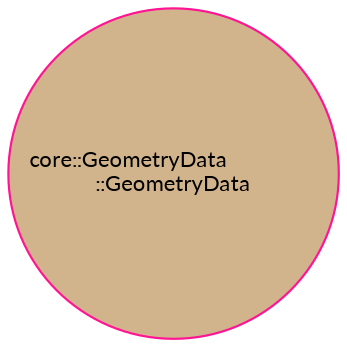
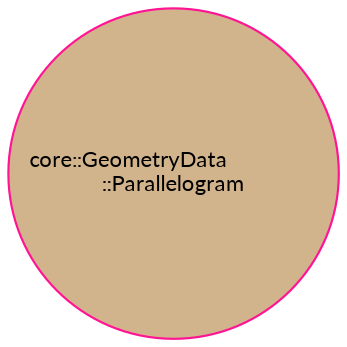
(174, 174) -> (174, 174)
